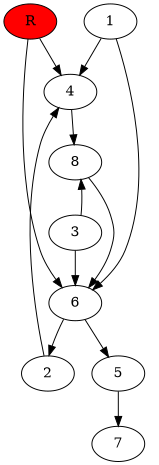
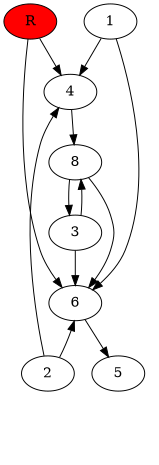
none -> (69, 192)
(57, 332) -> (66, 344)
(118, 444) -> none
